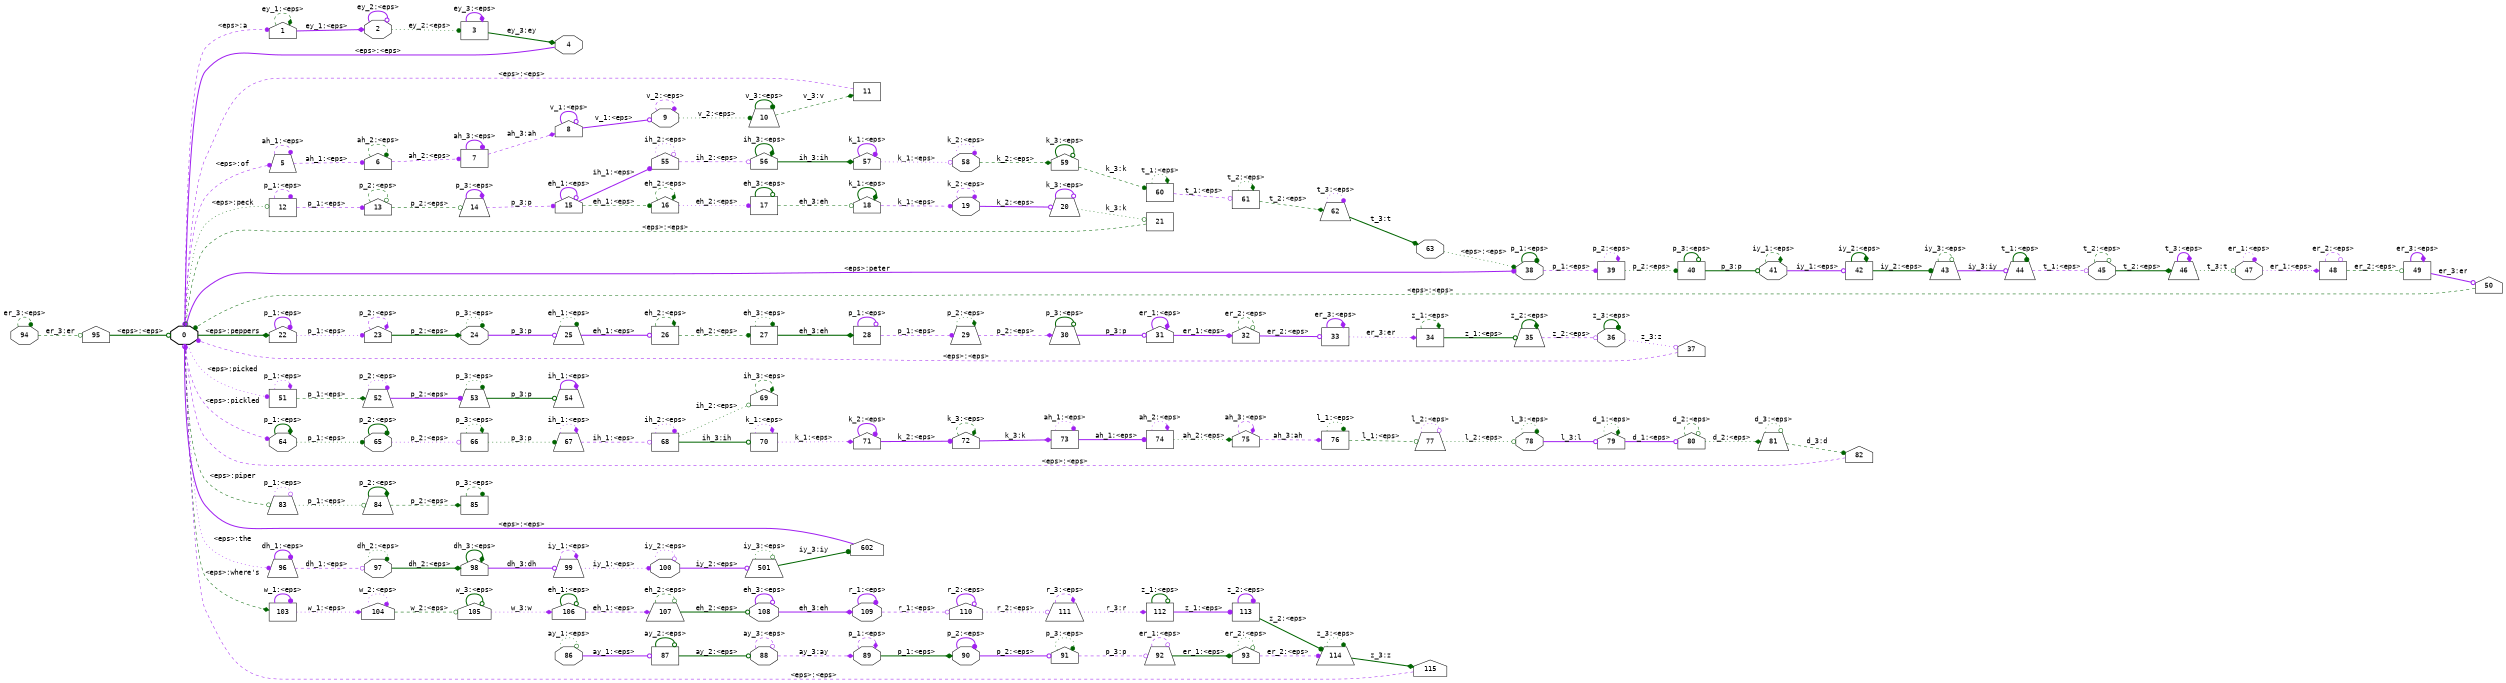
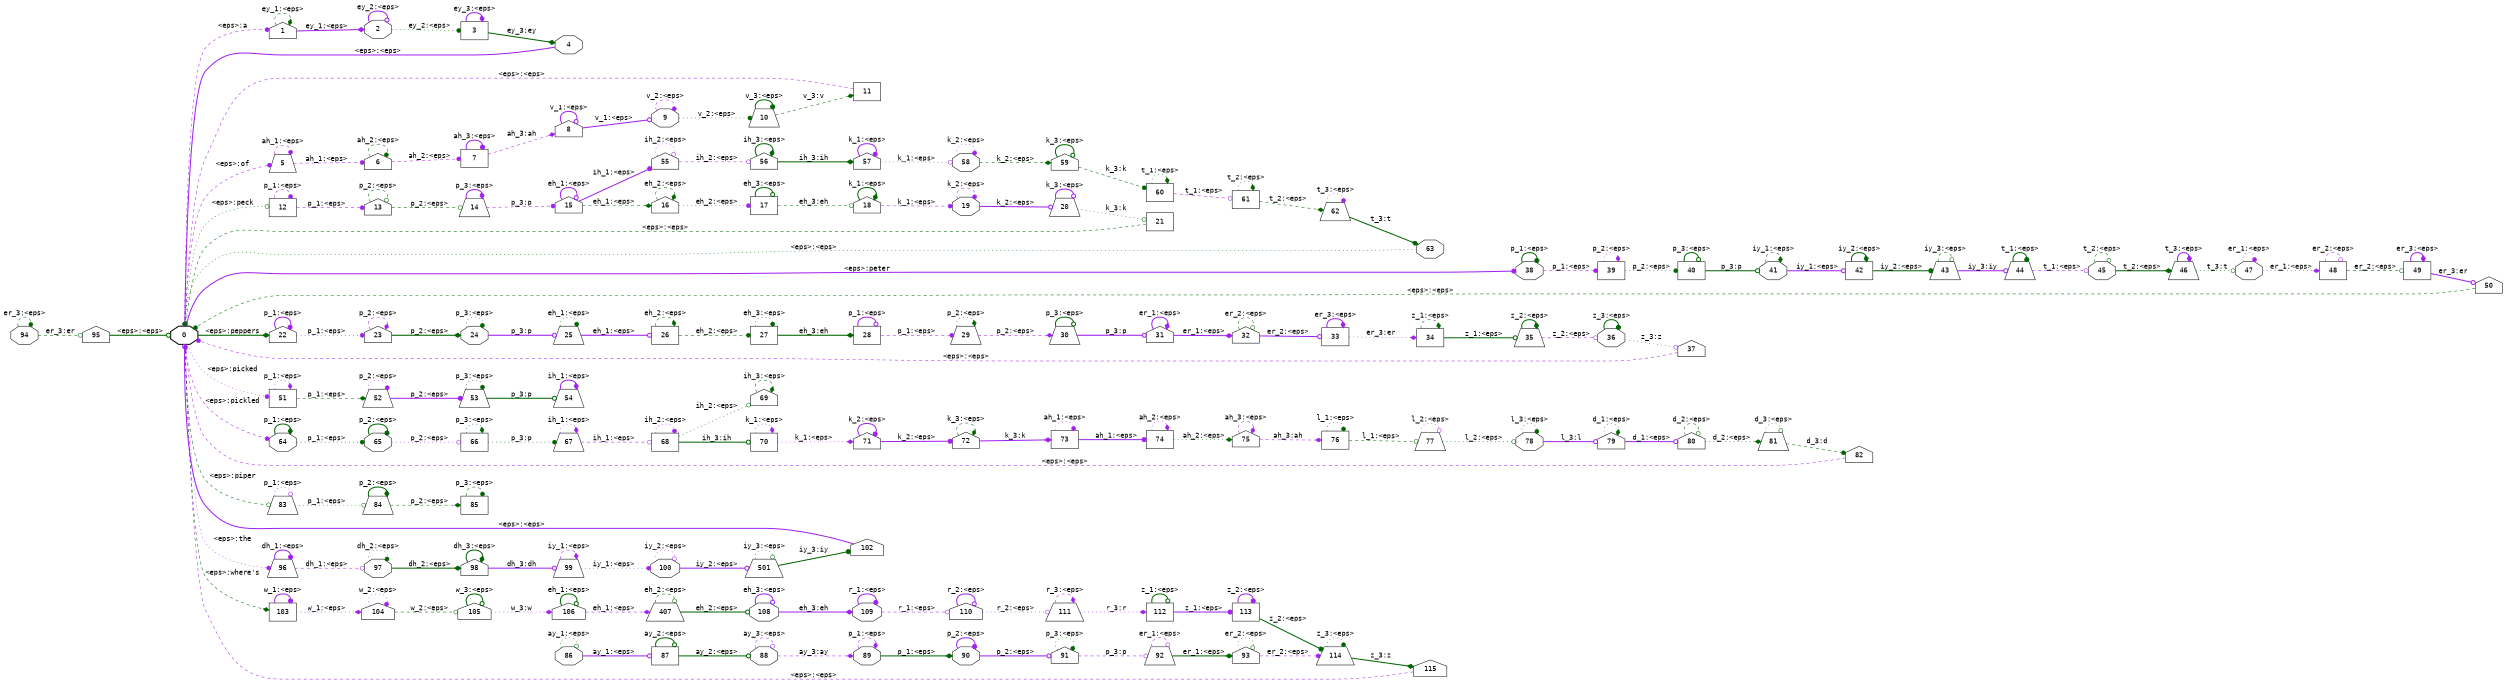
(615, 206) -> (615, 206)
(1478, 259) -> (779, 252)
(867, 548) -> (867, 548)
(665, 612) -> (665, 612)
